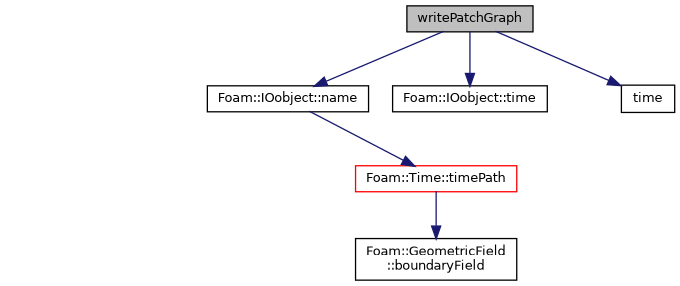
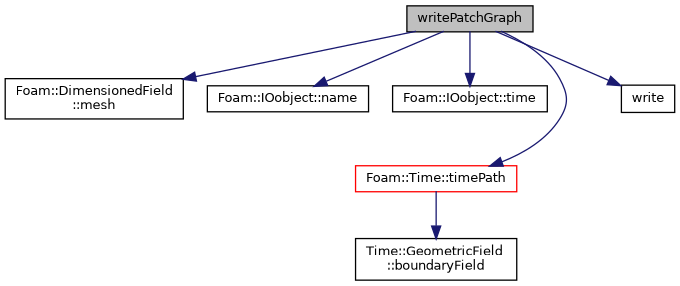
none -> (94, 99)
(648, 99) -> (648, 99)
(356, 136) -> (566, 97)
(436, 259) -> (436, 259)
